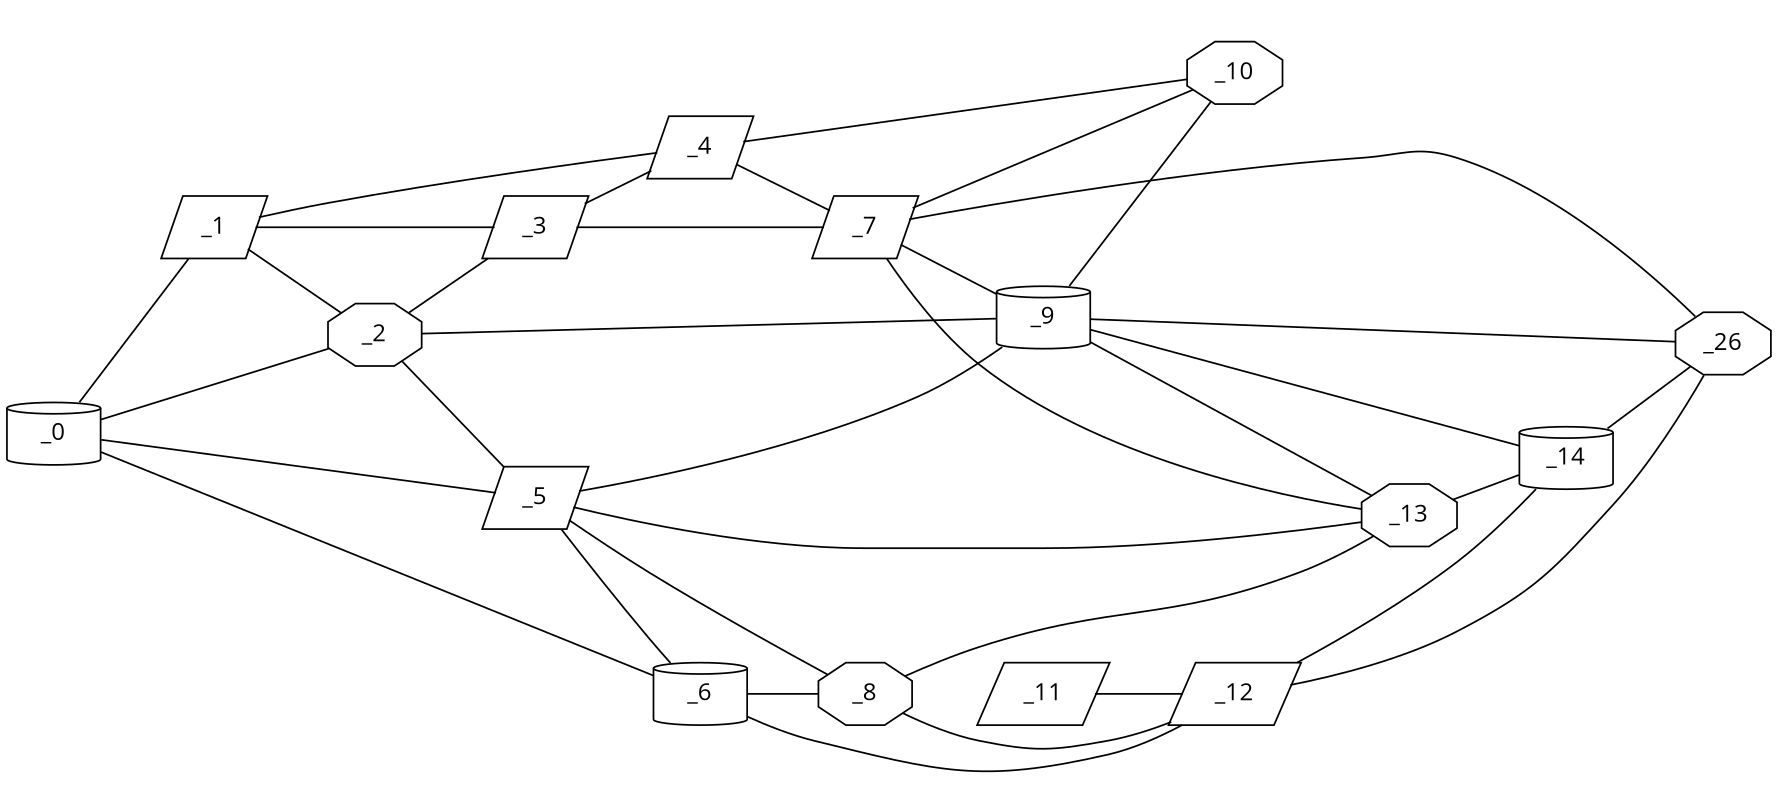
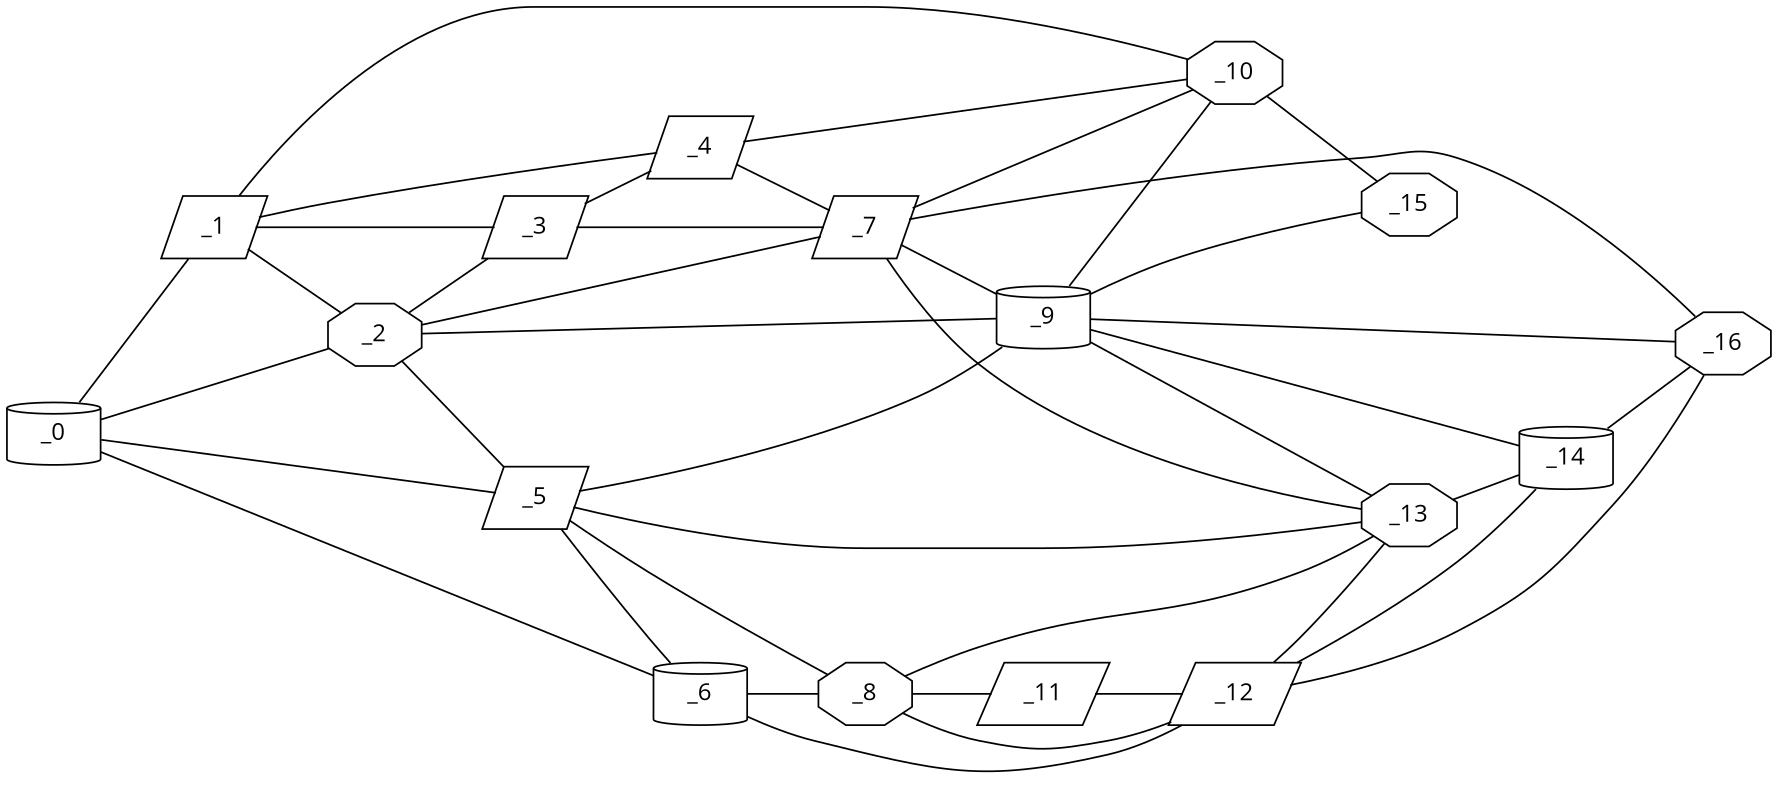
none -> (683, 7)
none -> (1409, 205)
none -> (621, 281)
(1723, 343) -> (1723, 343)
none -> (1331, 605)
none -> (952, 694)
